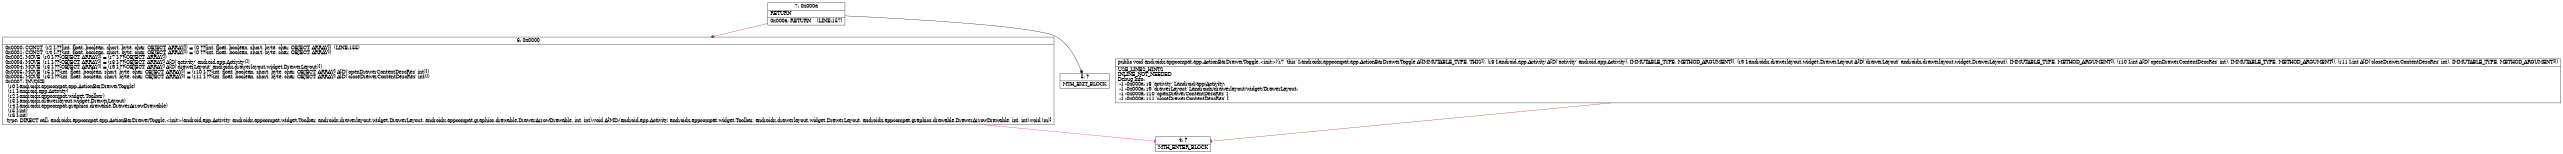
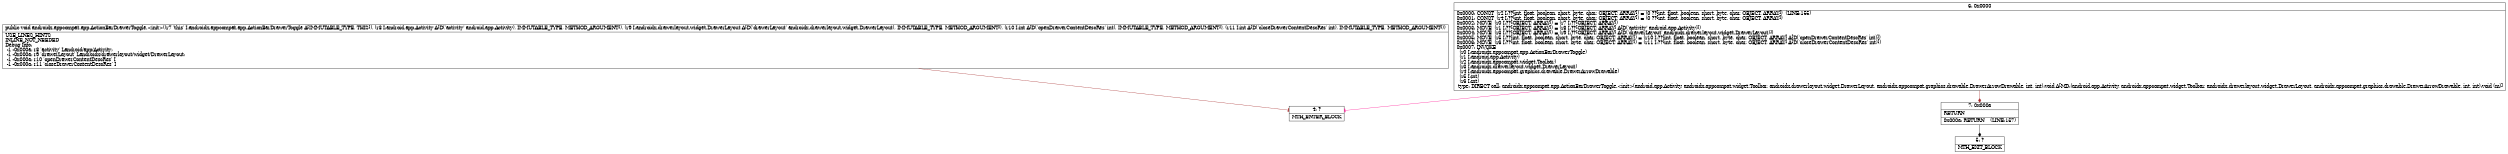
(741, 30) -> (1980, 94)
